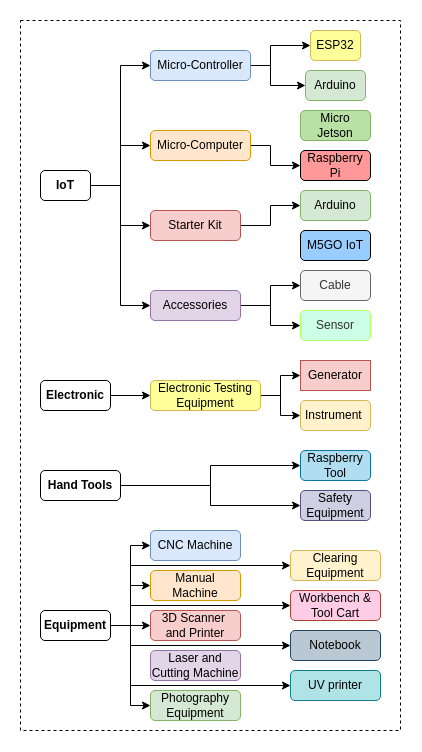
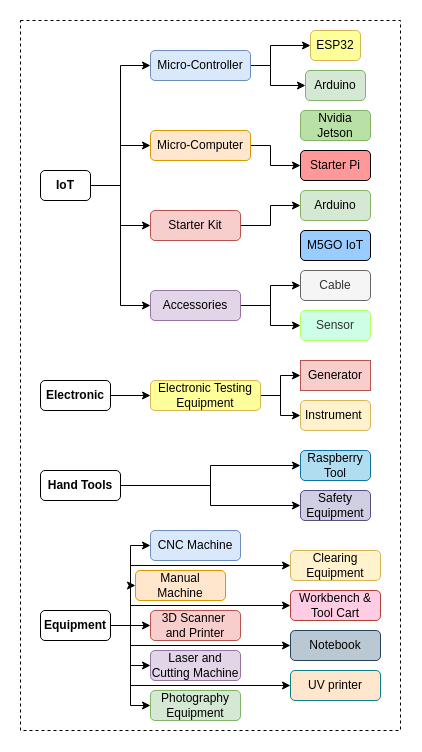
(336, 126) -> (336, 126)
(336, 166) -> (336, 166)
(196, 586) -> (181, 586)
none -> (138, 666)
(336, 686) -> (336, 686)
